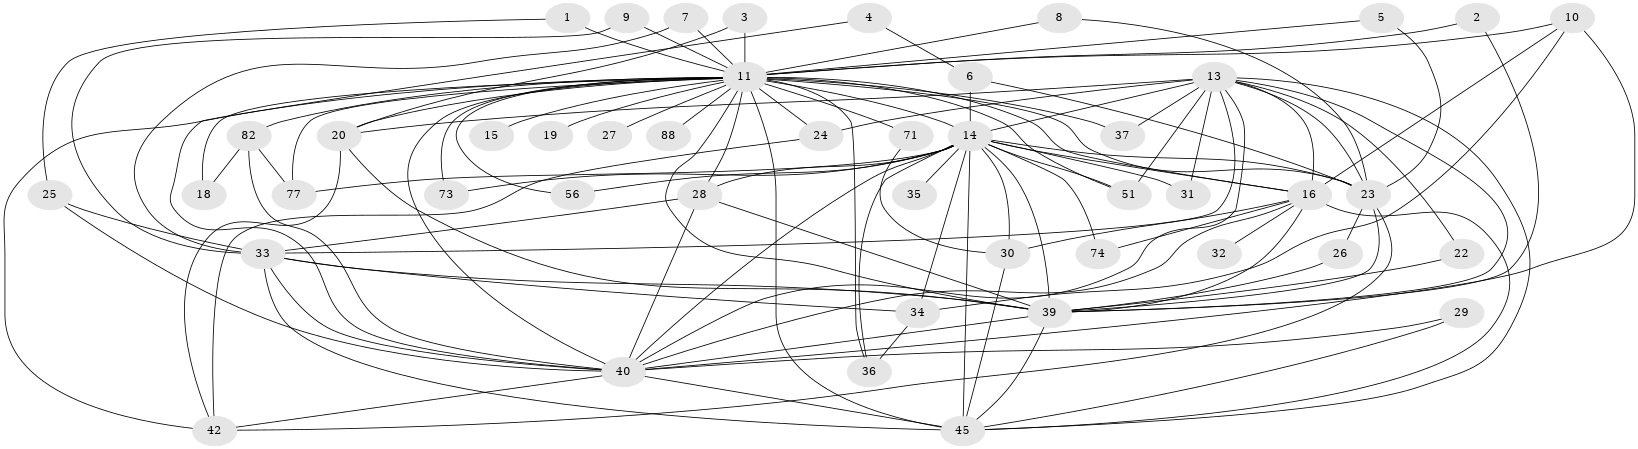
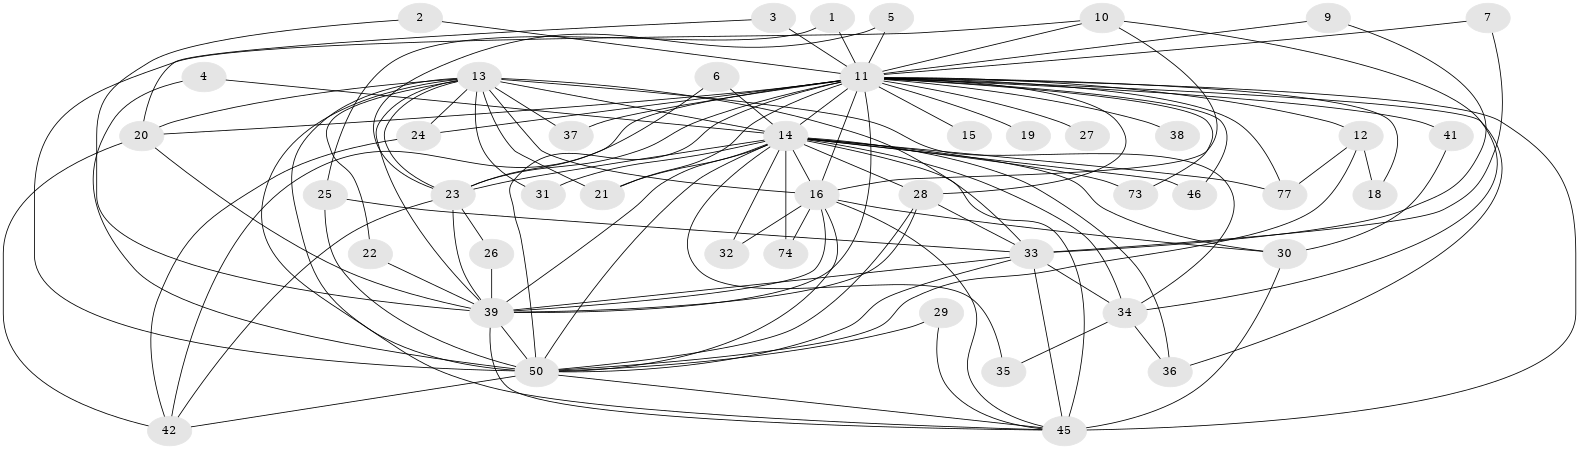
(1060, 18) -> none
(923, 49) -> (495, 107)
none -> (903, 135)
(249, 136) -> (1361, 136)
(669, 136) -> (1178, 136)
(911, 136) -> (1451, 136)
(573, 195) -> (1195, 195)
none -> (756, 195)
(1129, 195) -> (602, 195)
none -> (1064, 343)
(624, 372) -> (537, 372)
